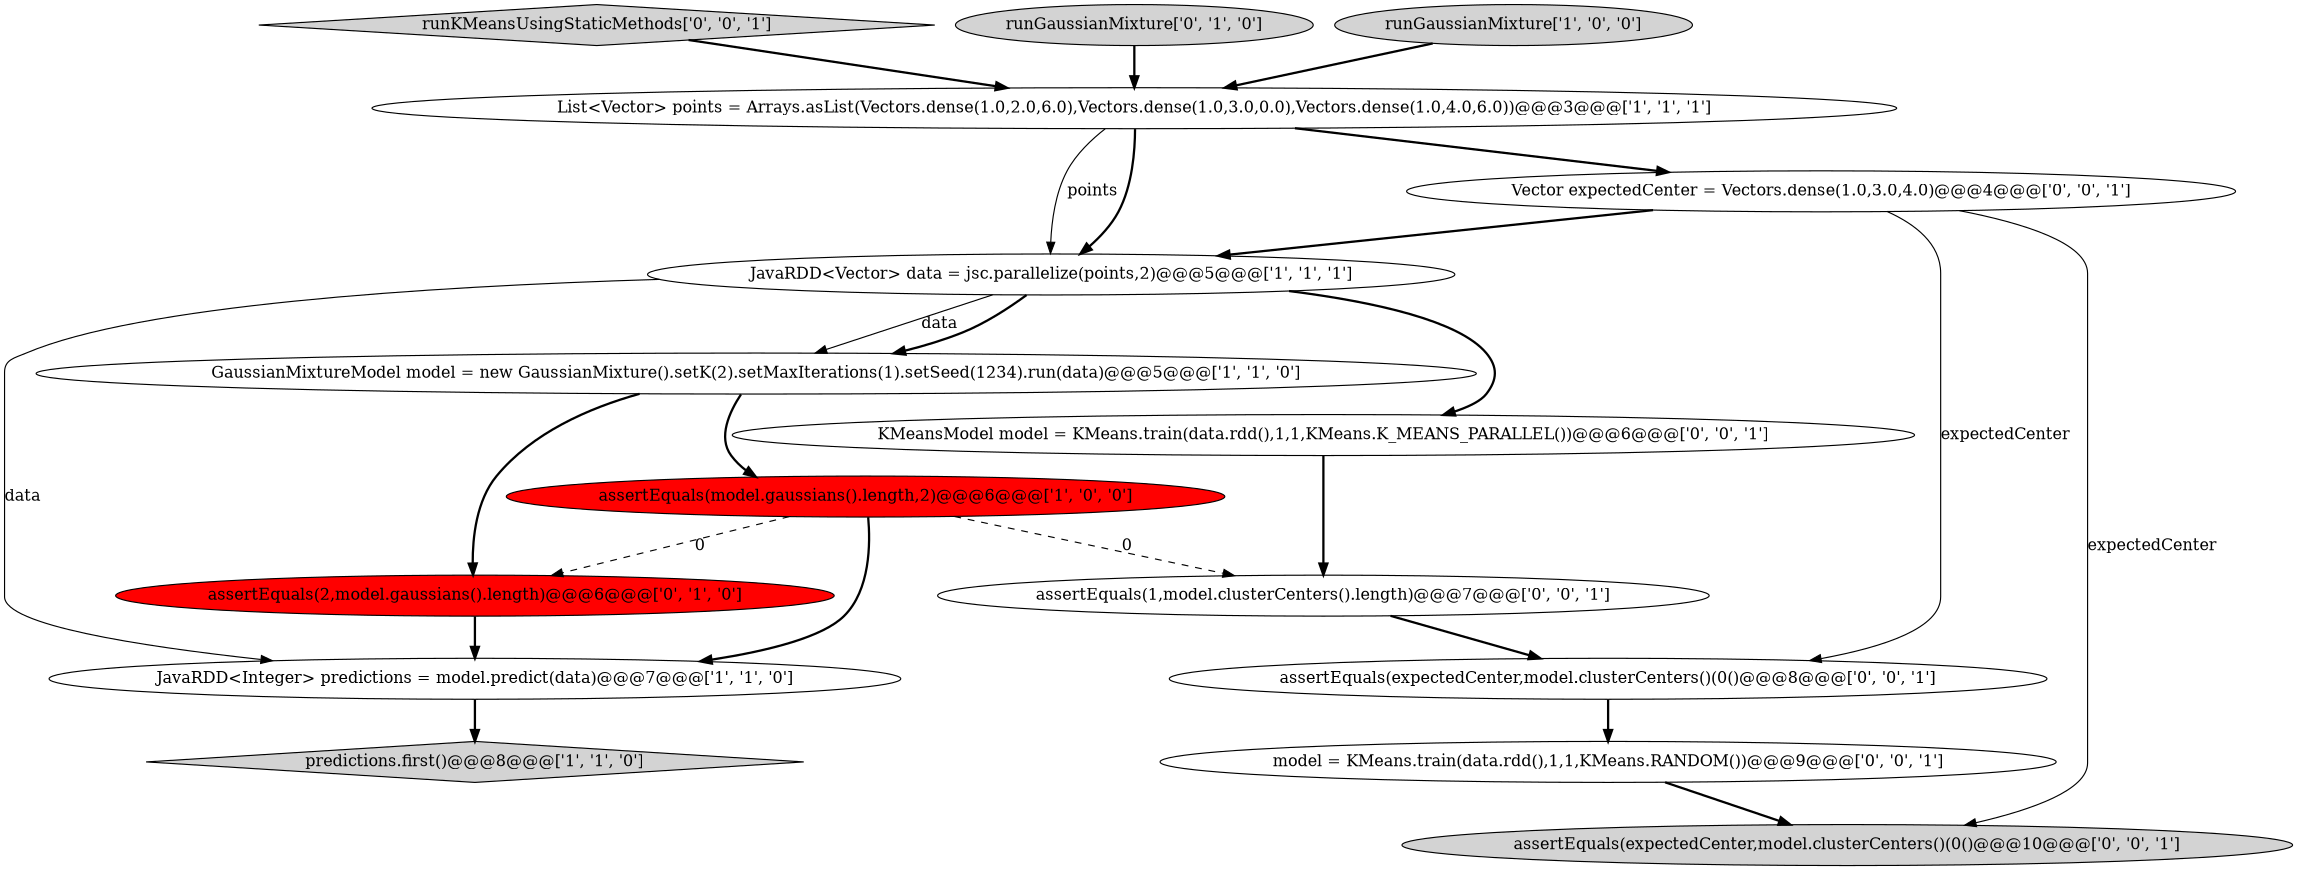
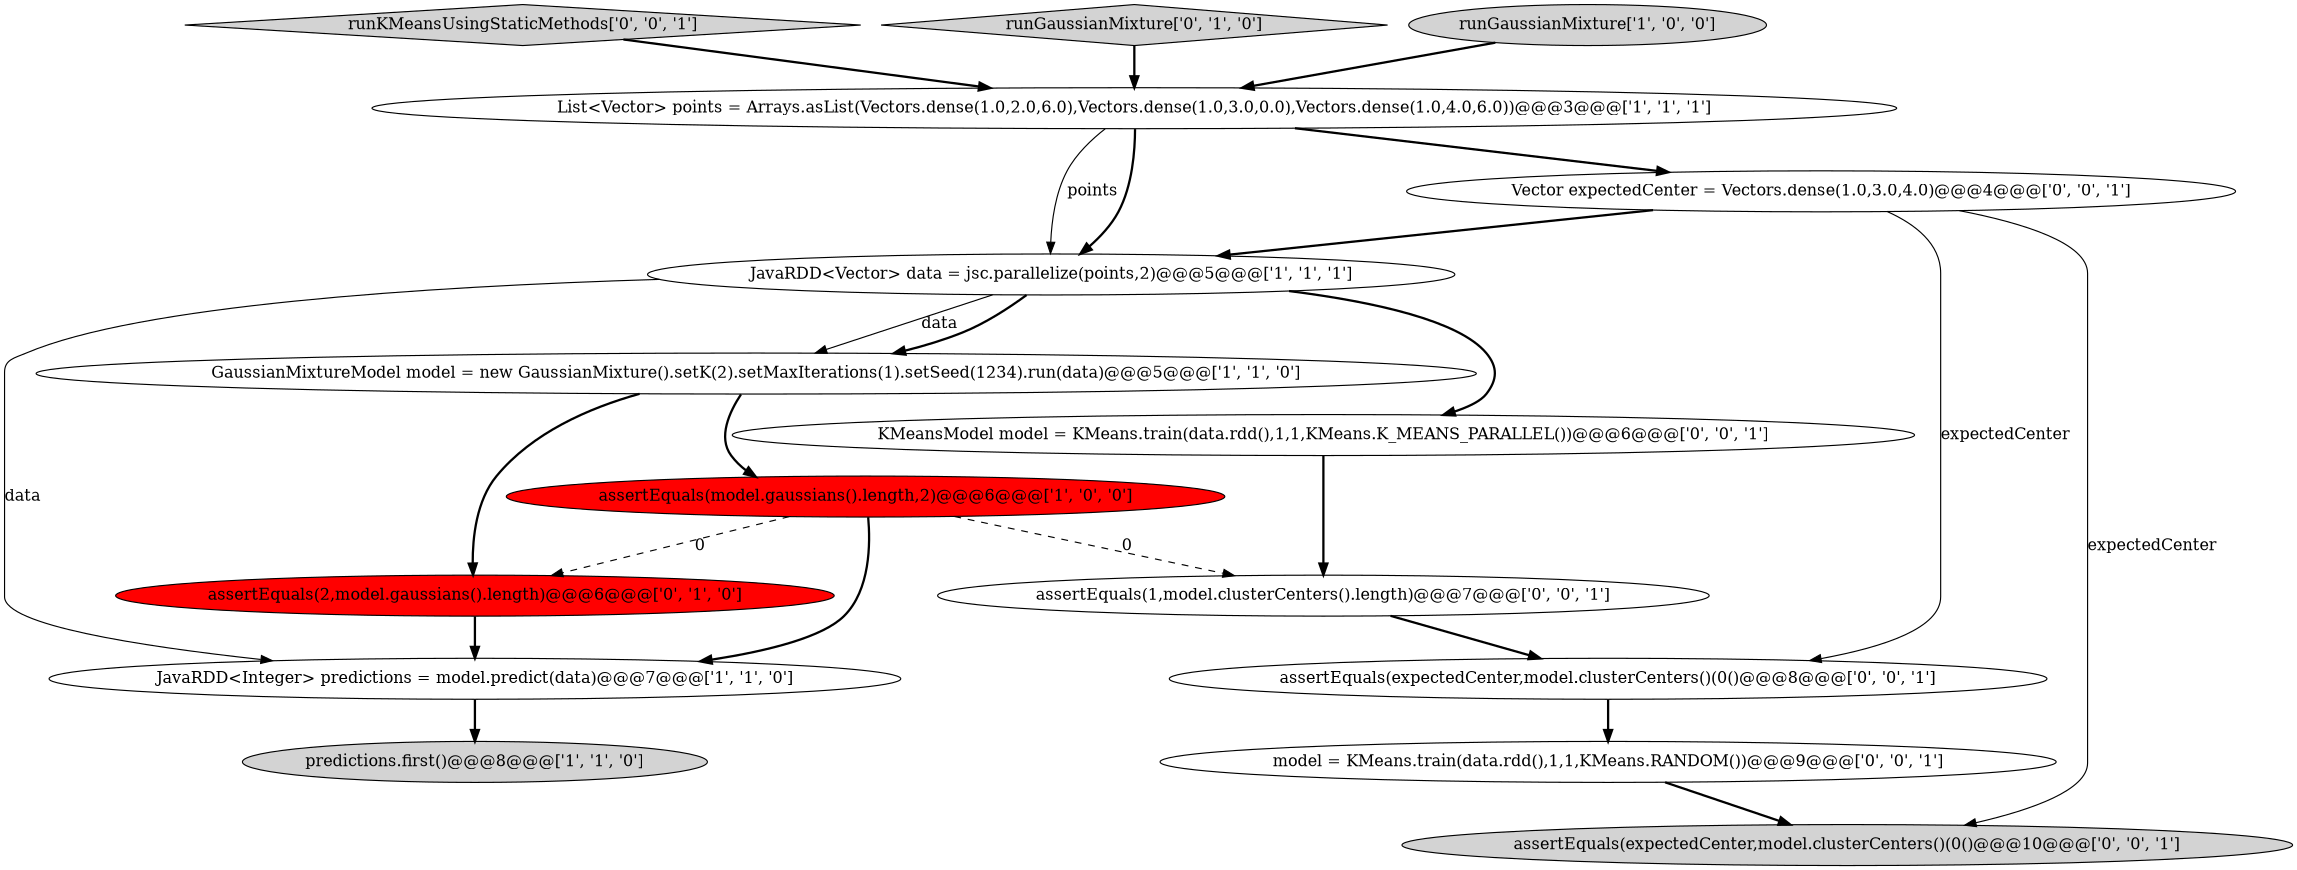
(1134, 25) -> (1134, 25)
(475, 762) -> (475, 762)
